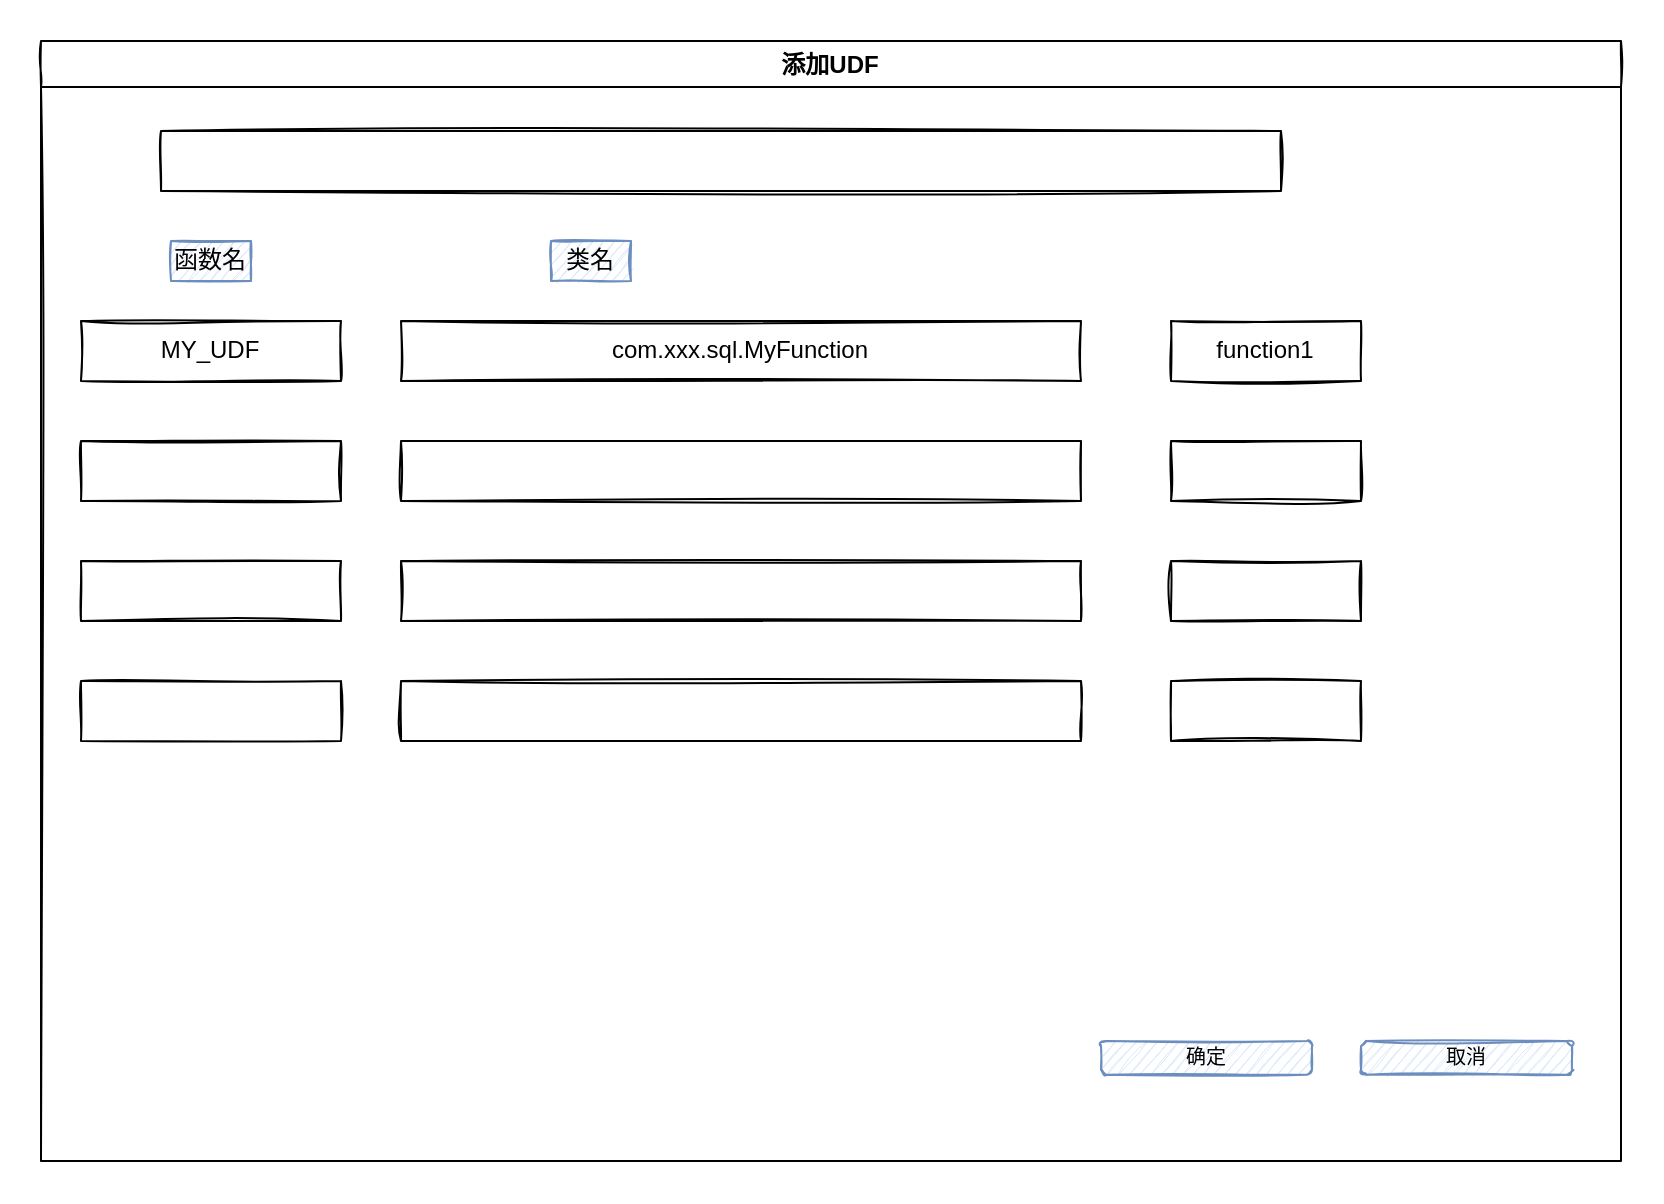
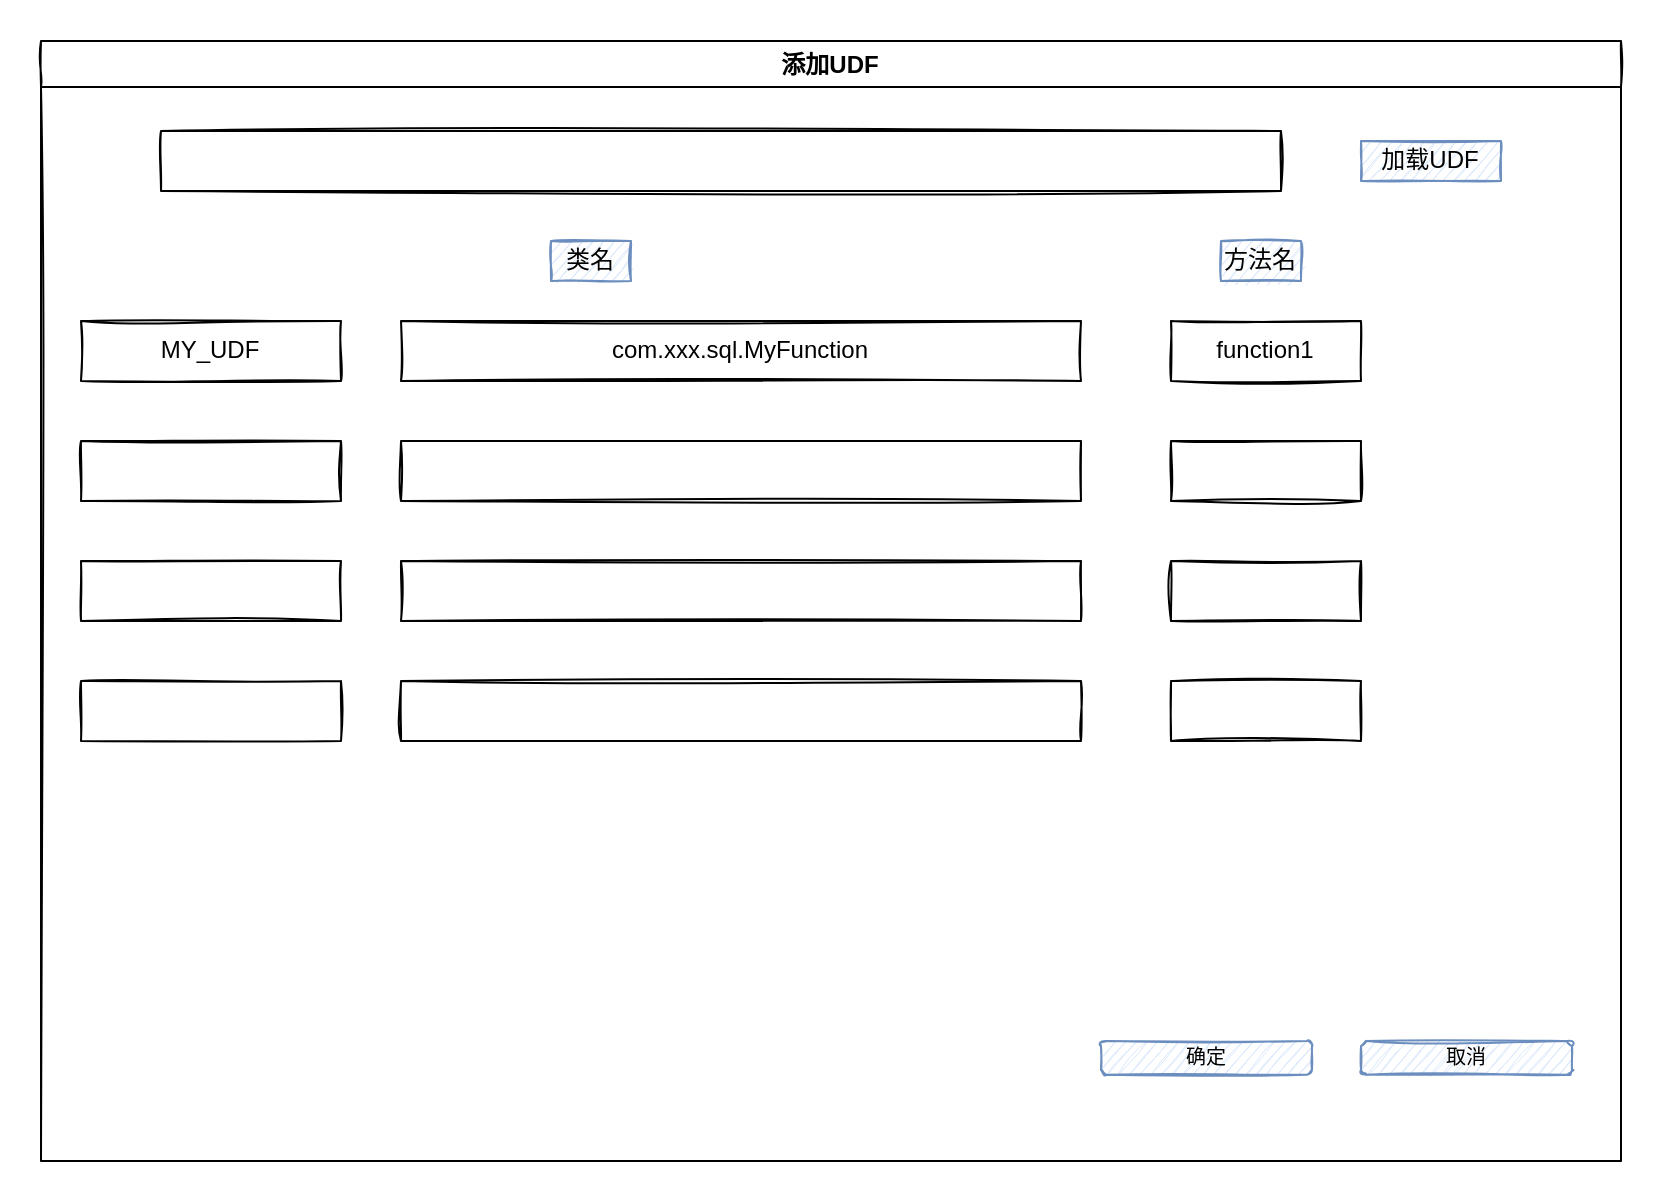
none -> (1431, 161)
(211, 261) -> none
none -> (1261, 261)
